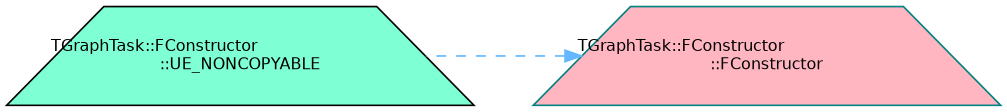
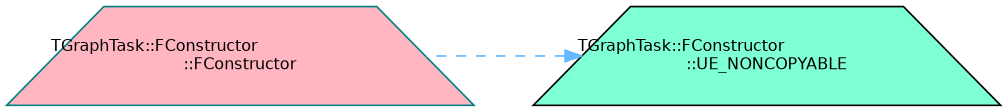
(495, 56) -> (495, 56)
